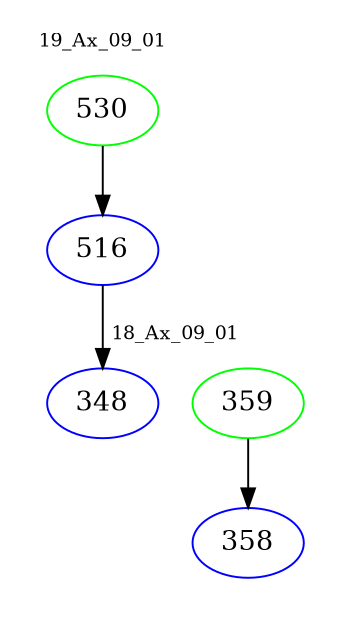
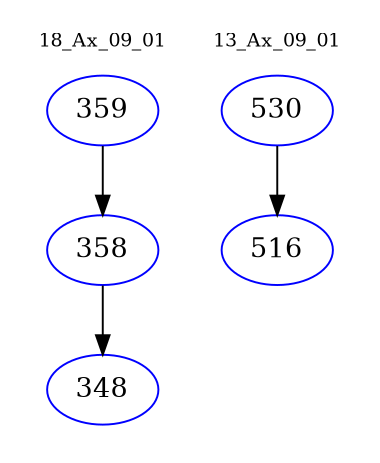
(103, 42) -> (277, 42)
(103, 111) -> (277, 111)
(103, 328) -> (103, 310)
(248, 403) -> (103, 111)
